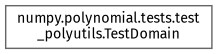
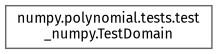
(109, 27) -> (109, 27)
